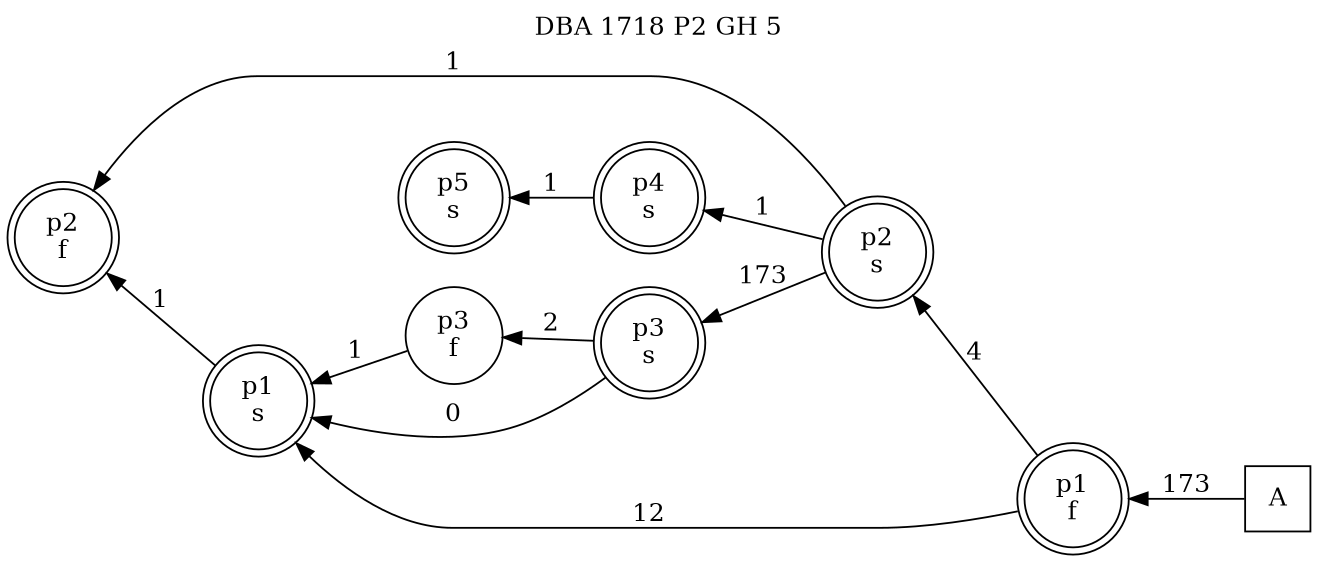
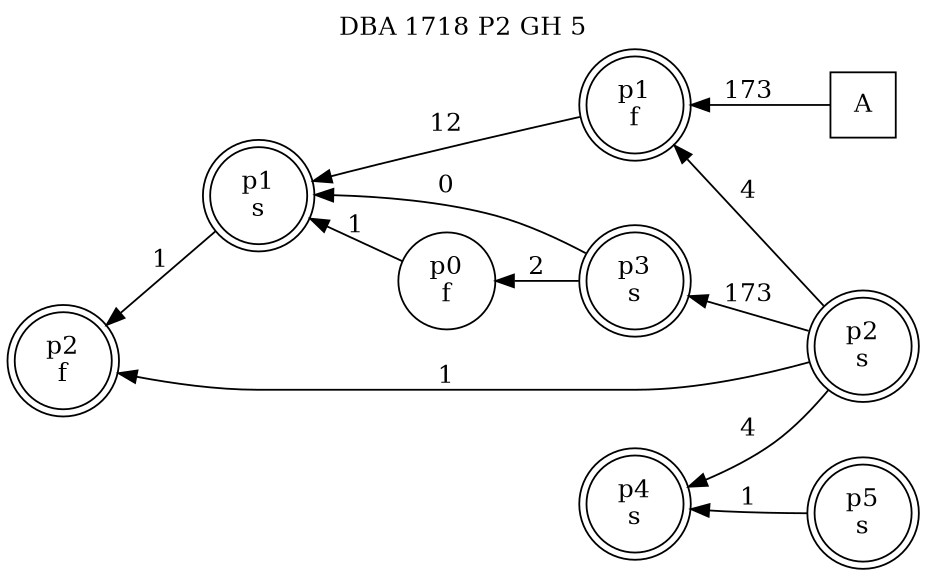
(561, 198) -> (758, 513)
(764, 208) -> (749, 429)
(454, 336) -> (447, 281)
(981, 383) -> (756, 233)
